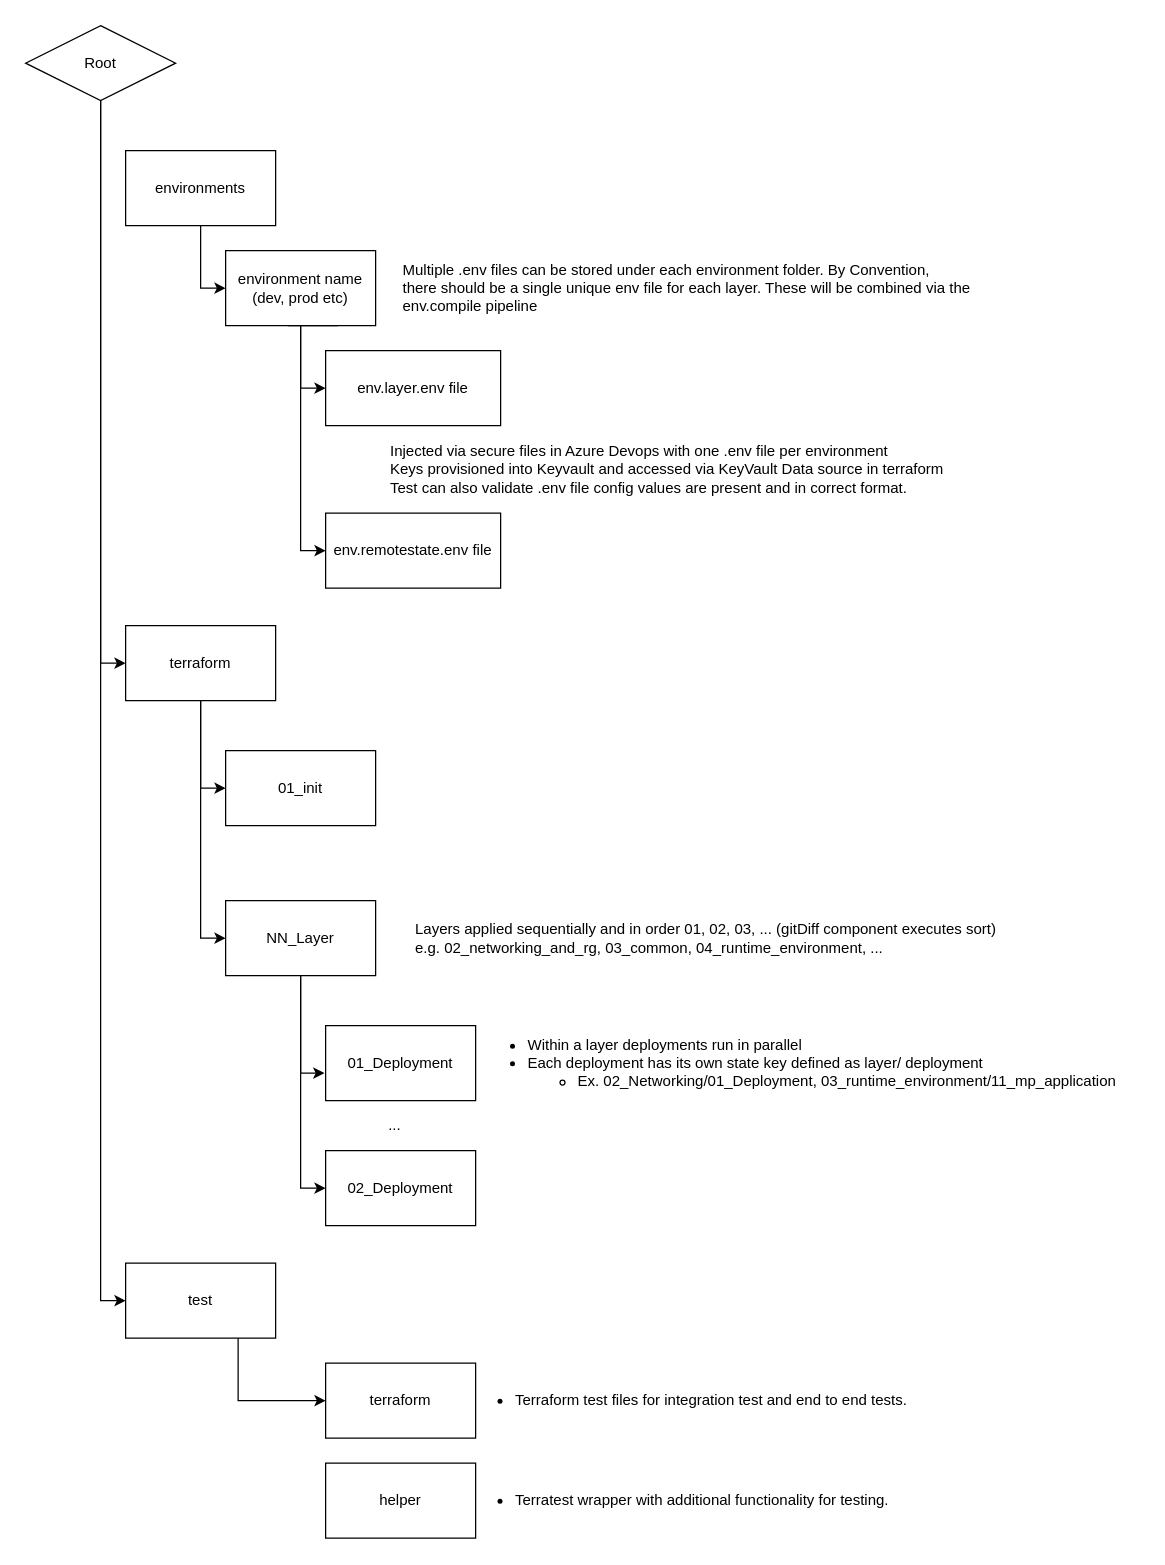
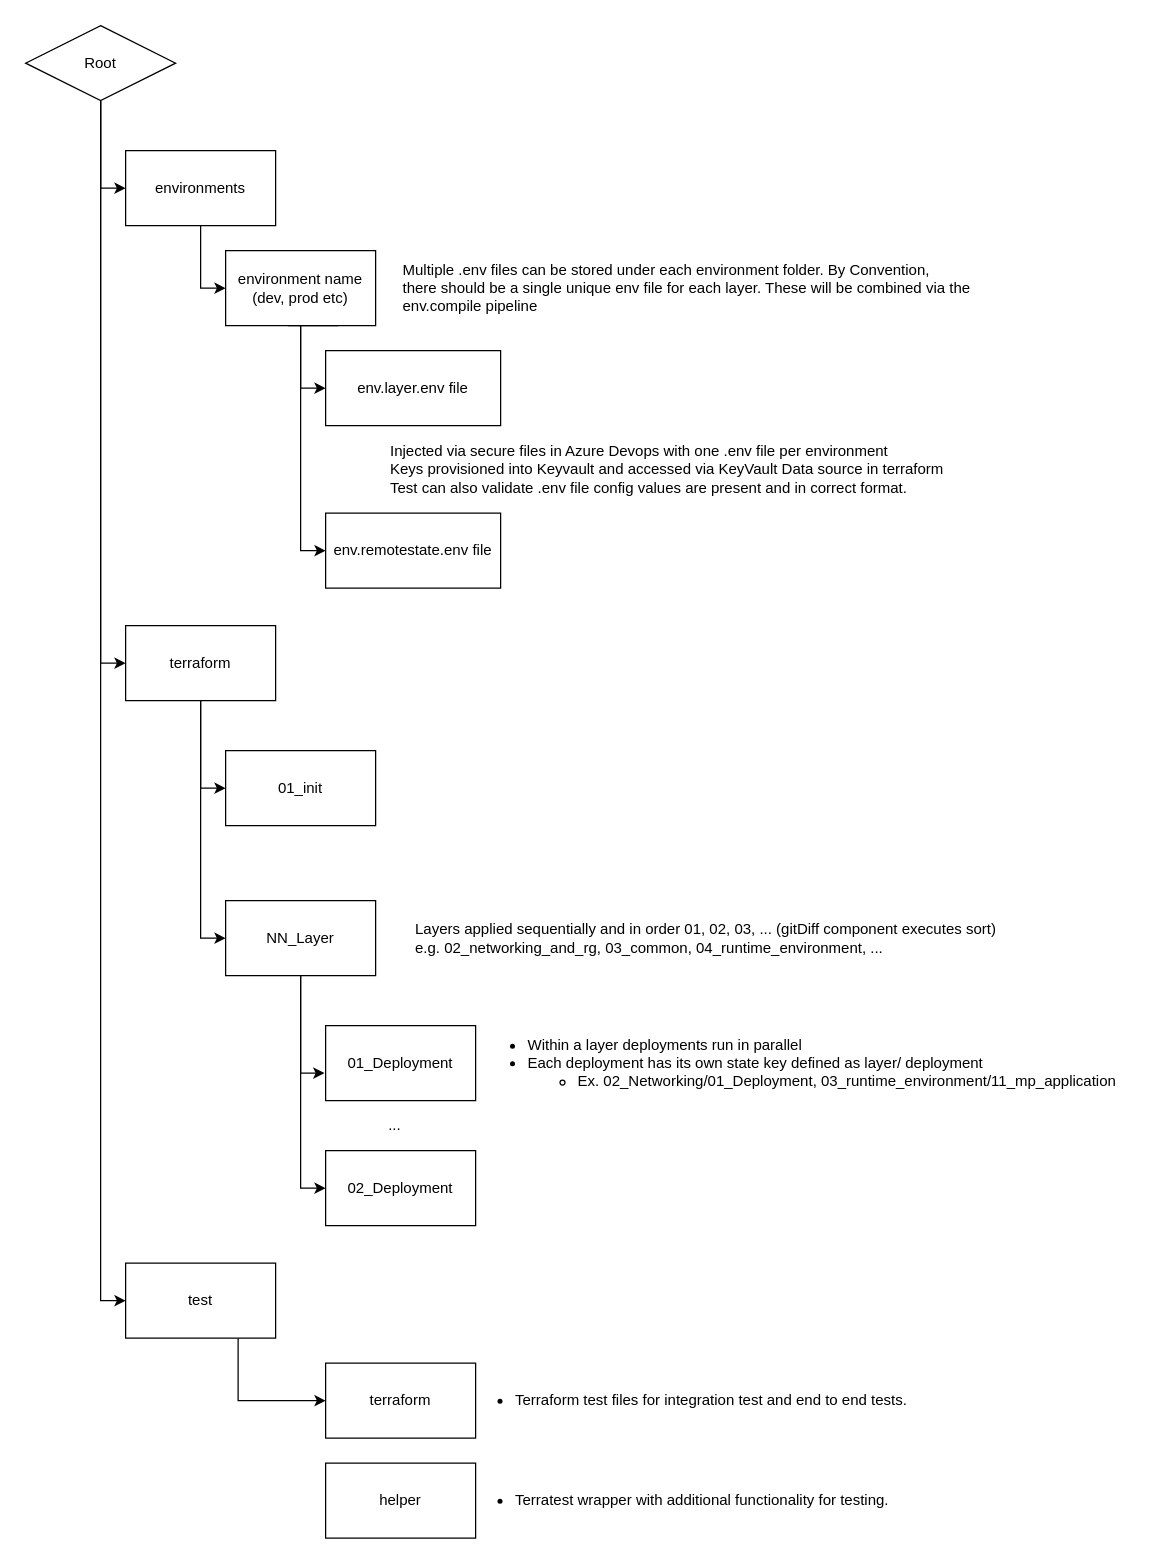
none -> (110, 188)
